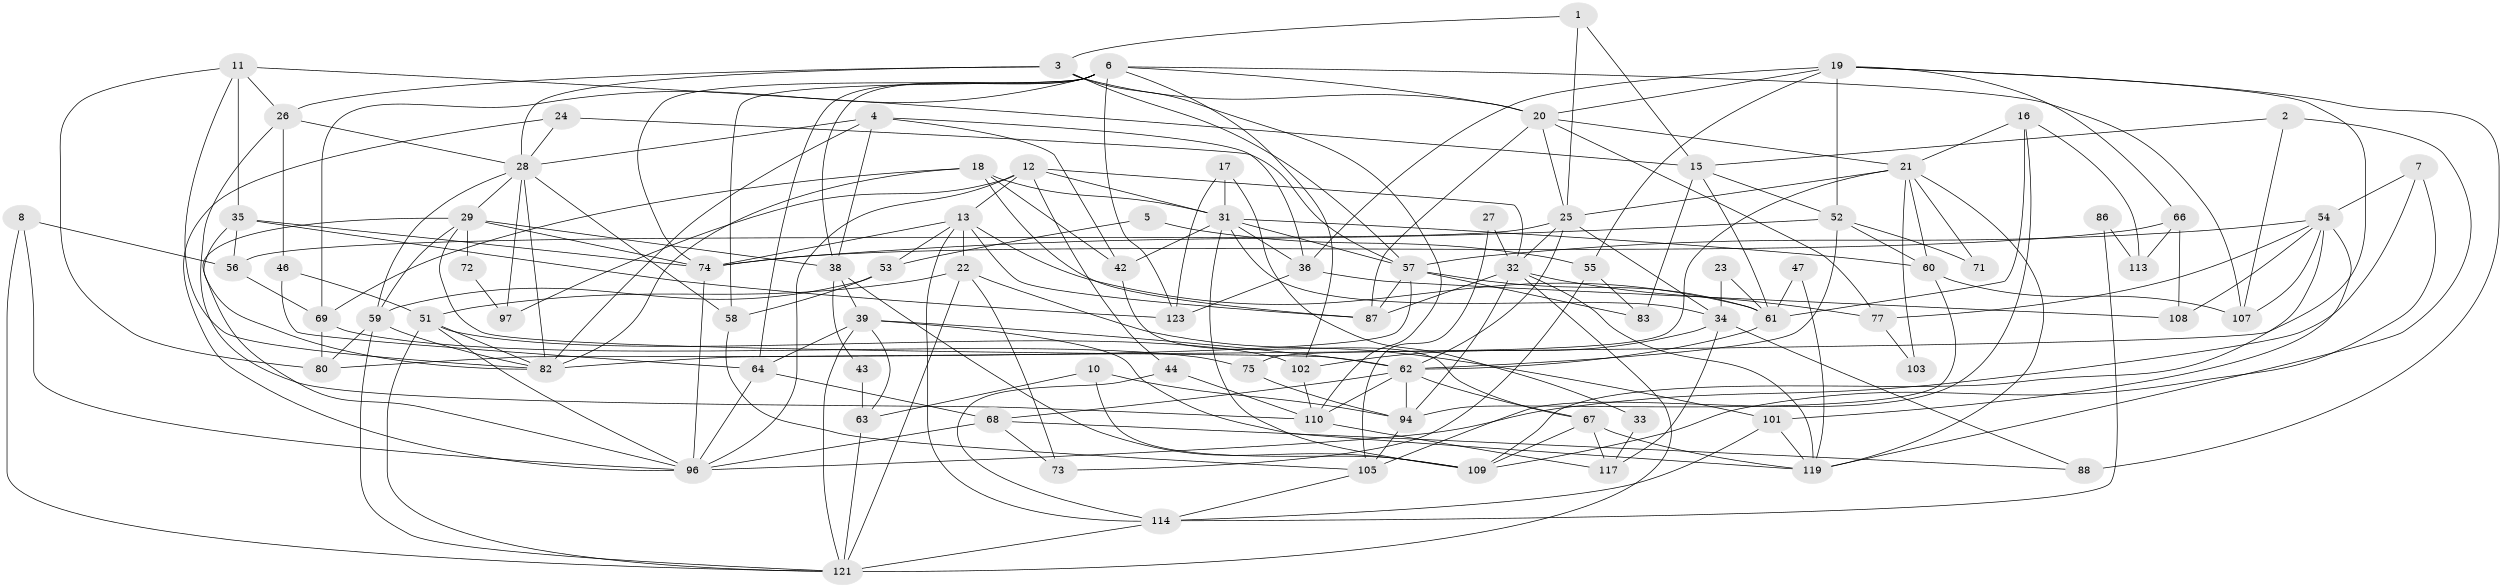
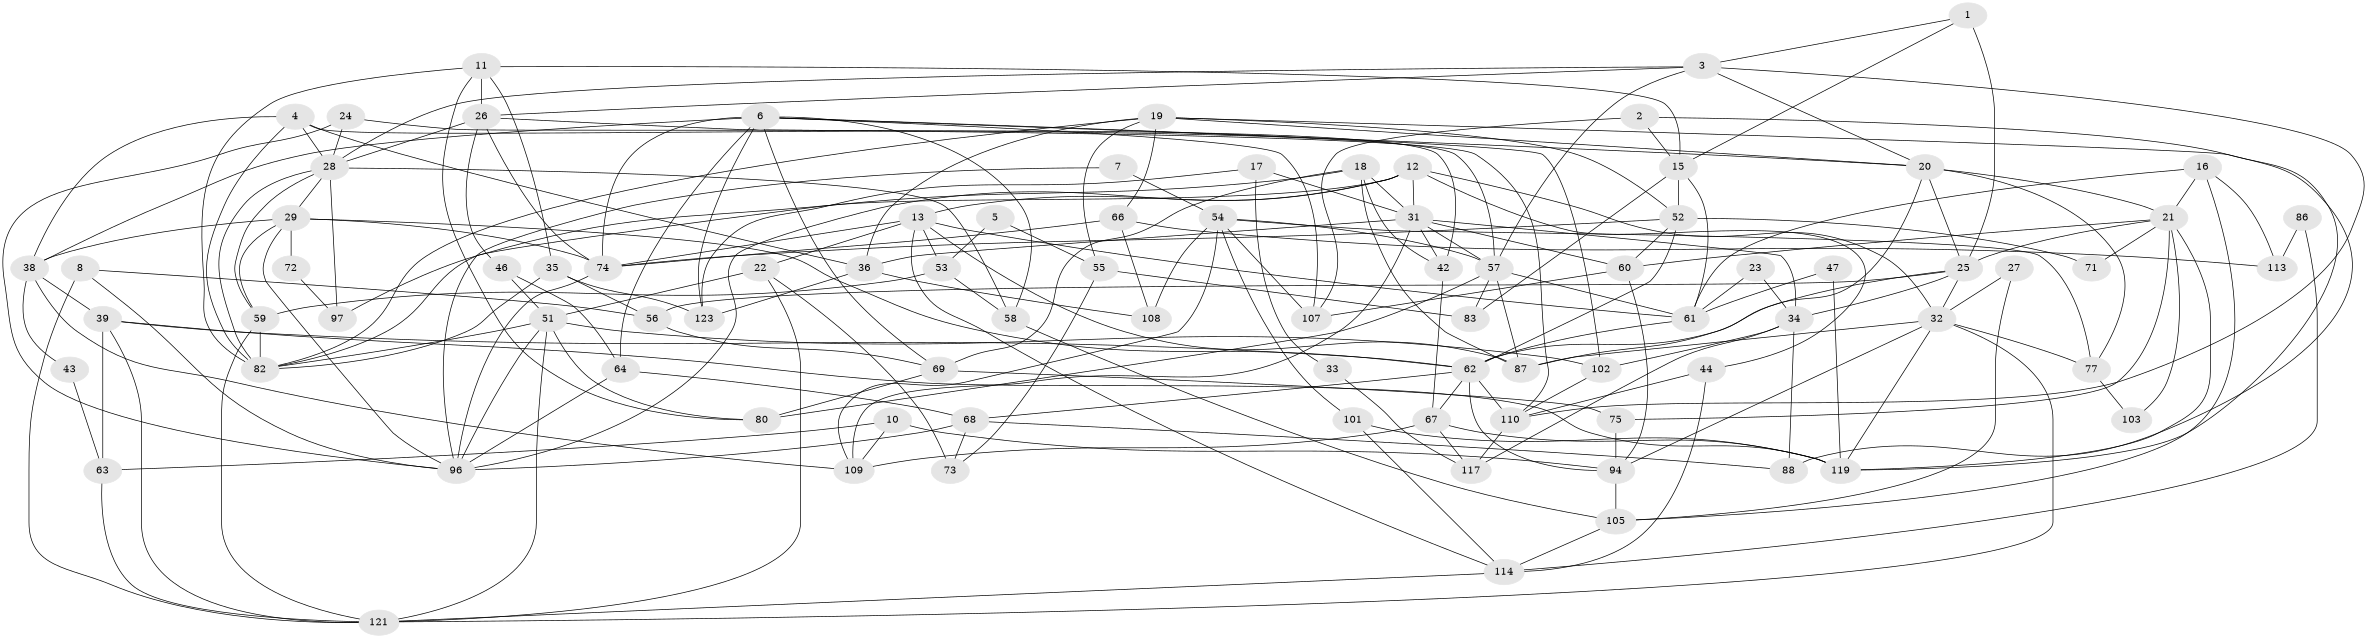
(504, 246) -> (529, 202)
(820, 340) -> none
(349, 344) -> (635, 401)
(1443, 359) -> none
(1972, 394) -> none
